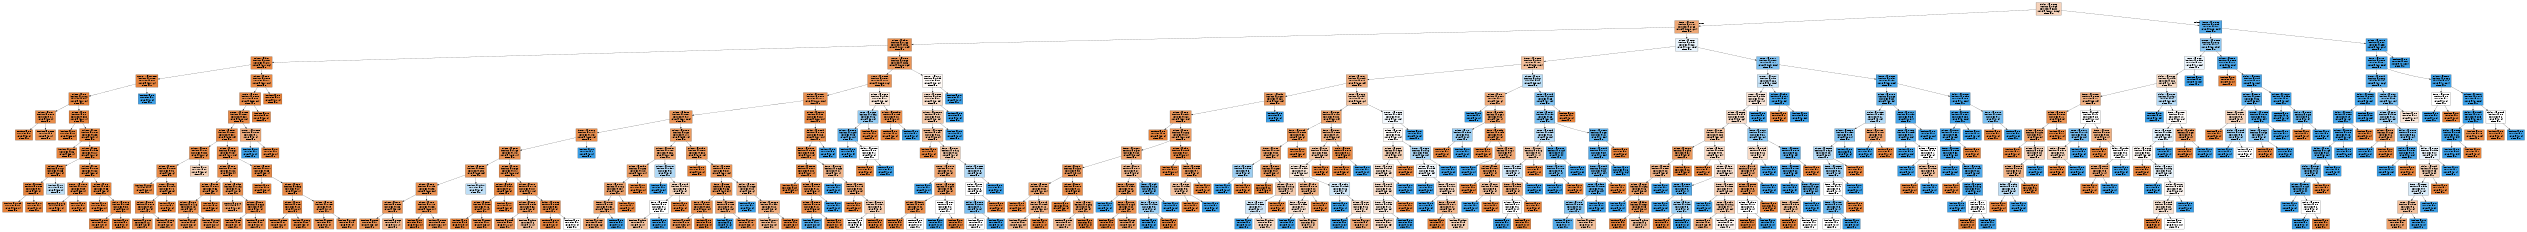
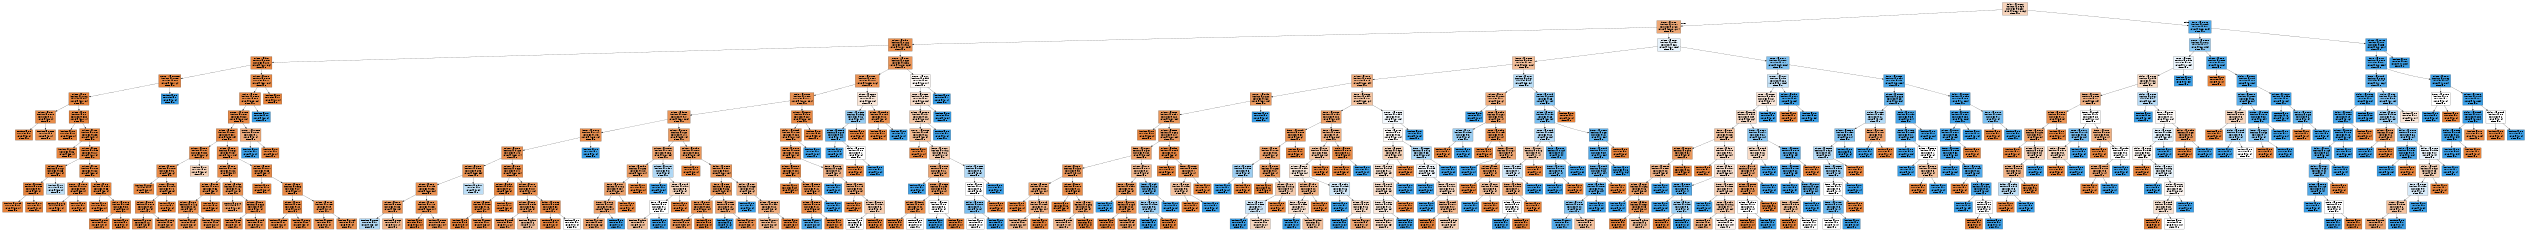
(261, 117) -> (261, 117)
none -> (813, 135)
(2344, 153) -> (2344, 153)
(370, 224) -> (370, 224)
